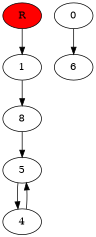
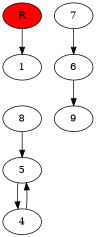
(74, 16) -> (74, 16)
(22, 89) -> none
none -> (74, 119)
